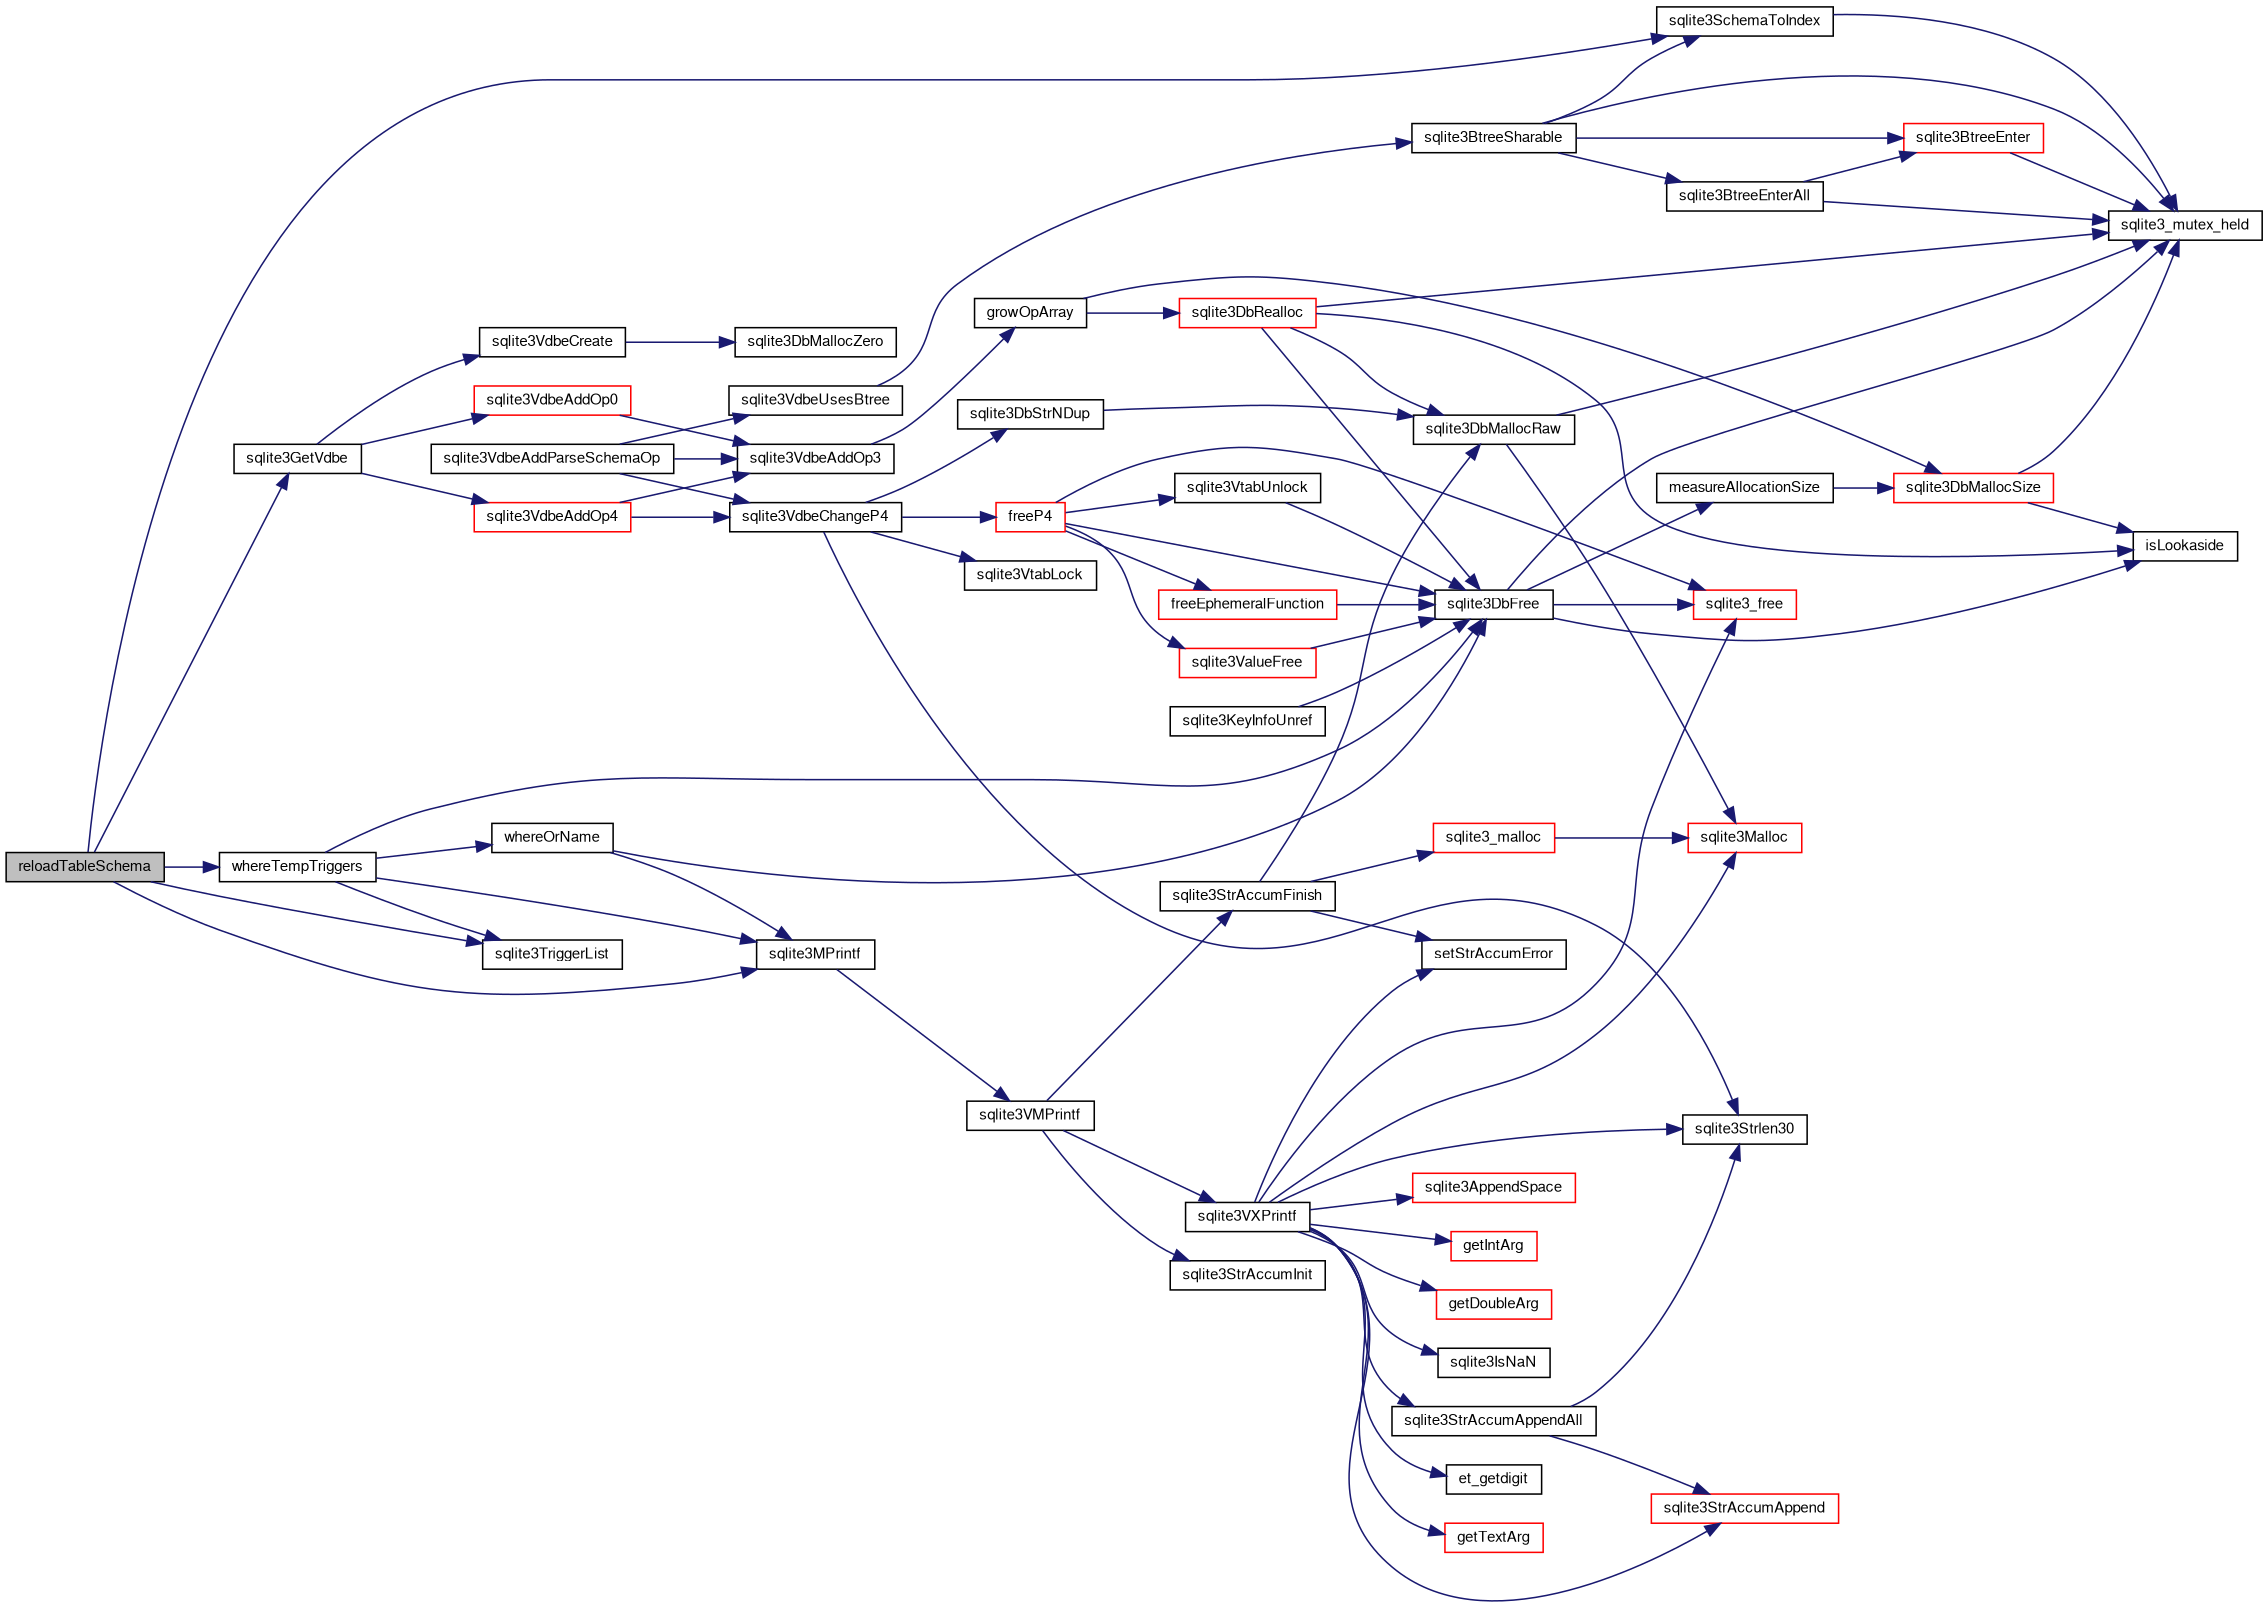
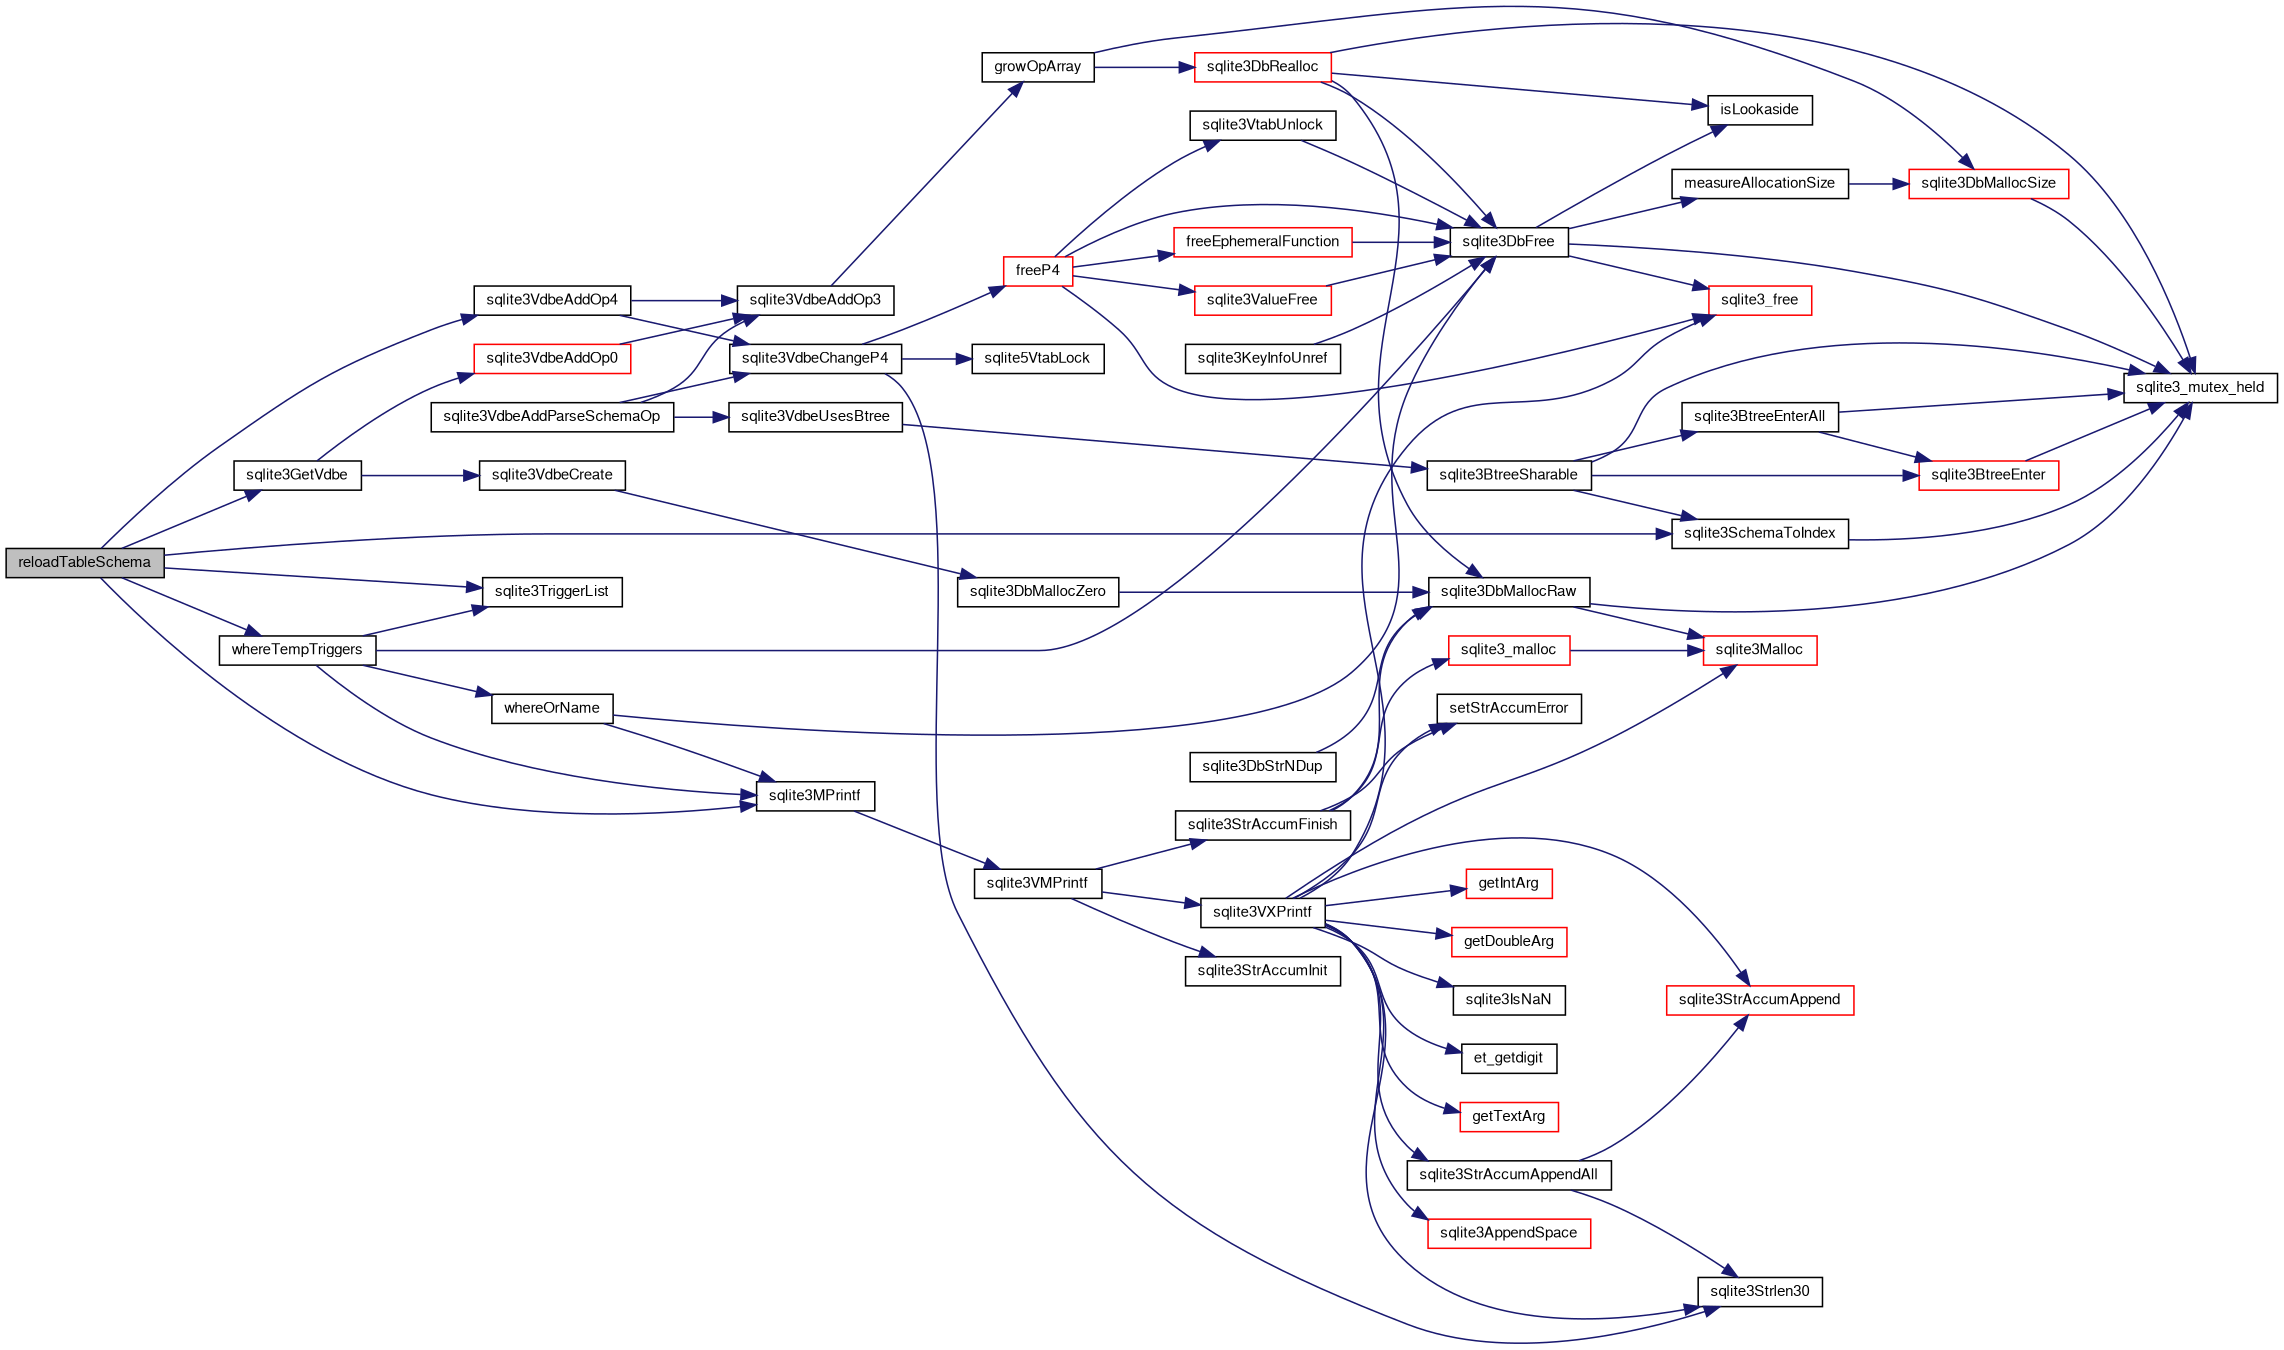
(931, 474) -> none
(417, 486) -> (268, 413)
(2073, 515) -> none
(552, 517) -> (552, 301)
(1031, 576) -> (1038, 359)
none -> (1266, 592)
